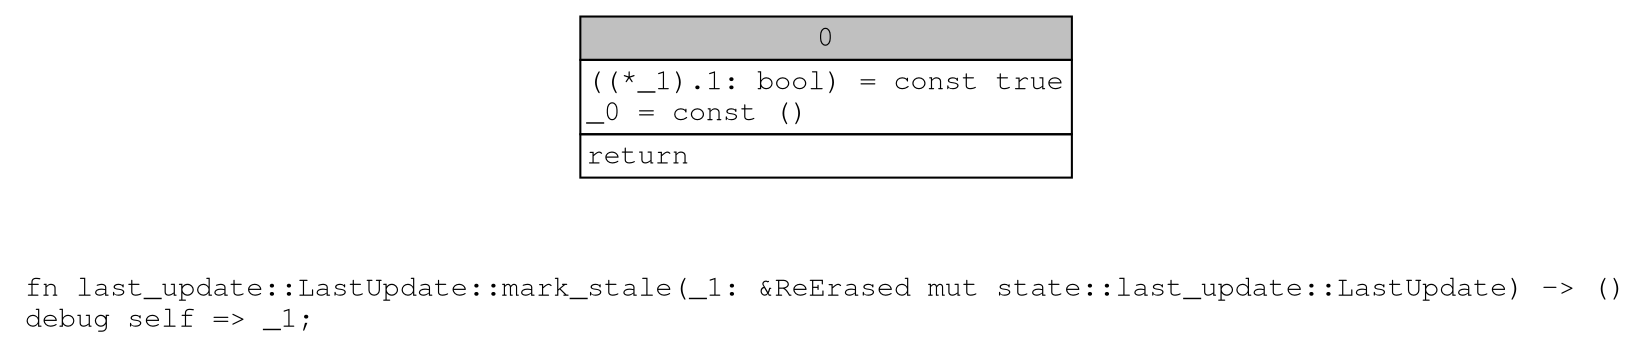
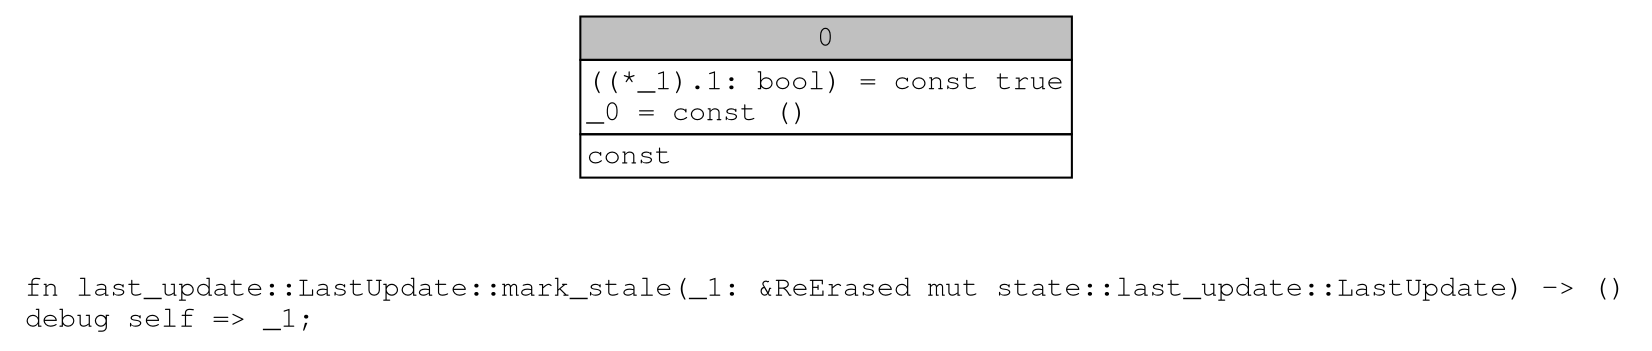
(638, 155) -> (630, 155)
